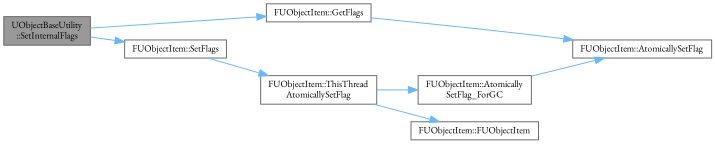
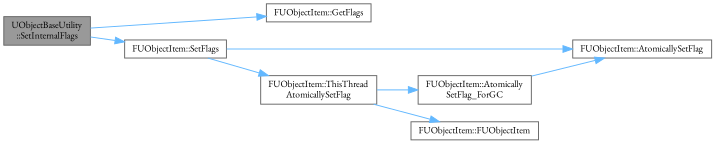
(468, 28) -> (395, 49)
